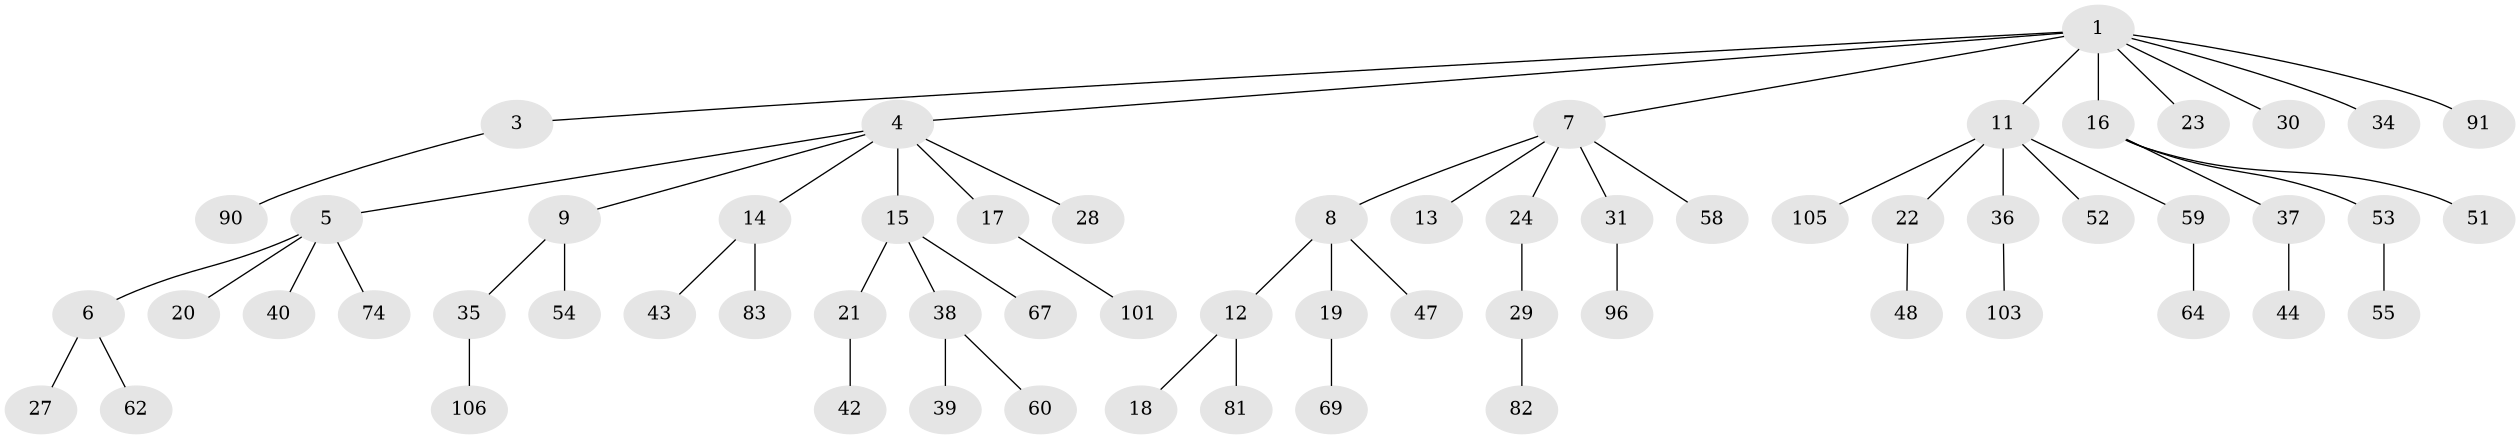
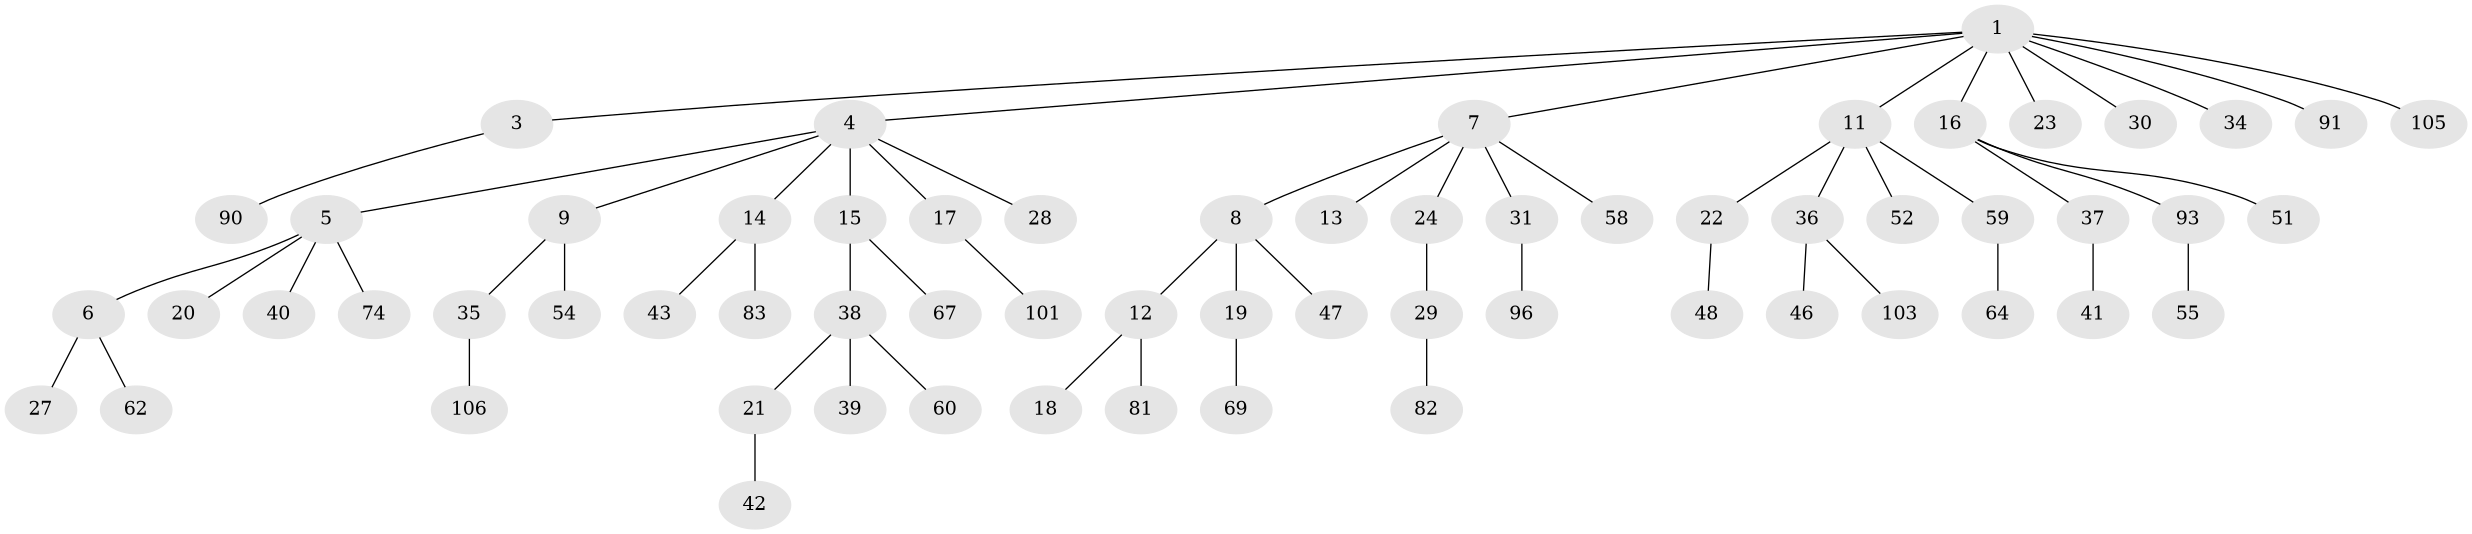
(1907, 172) -> (2219, 62)
(2384, 219) -> (2188, 219)
(874, 267) -> (803, 362)
none -> (1802, 315)
(2289, 315) -> (2093, 315)
